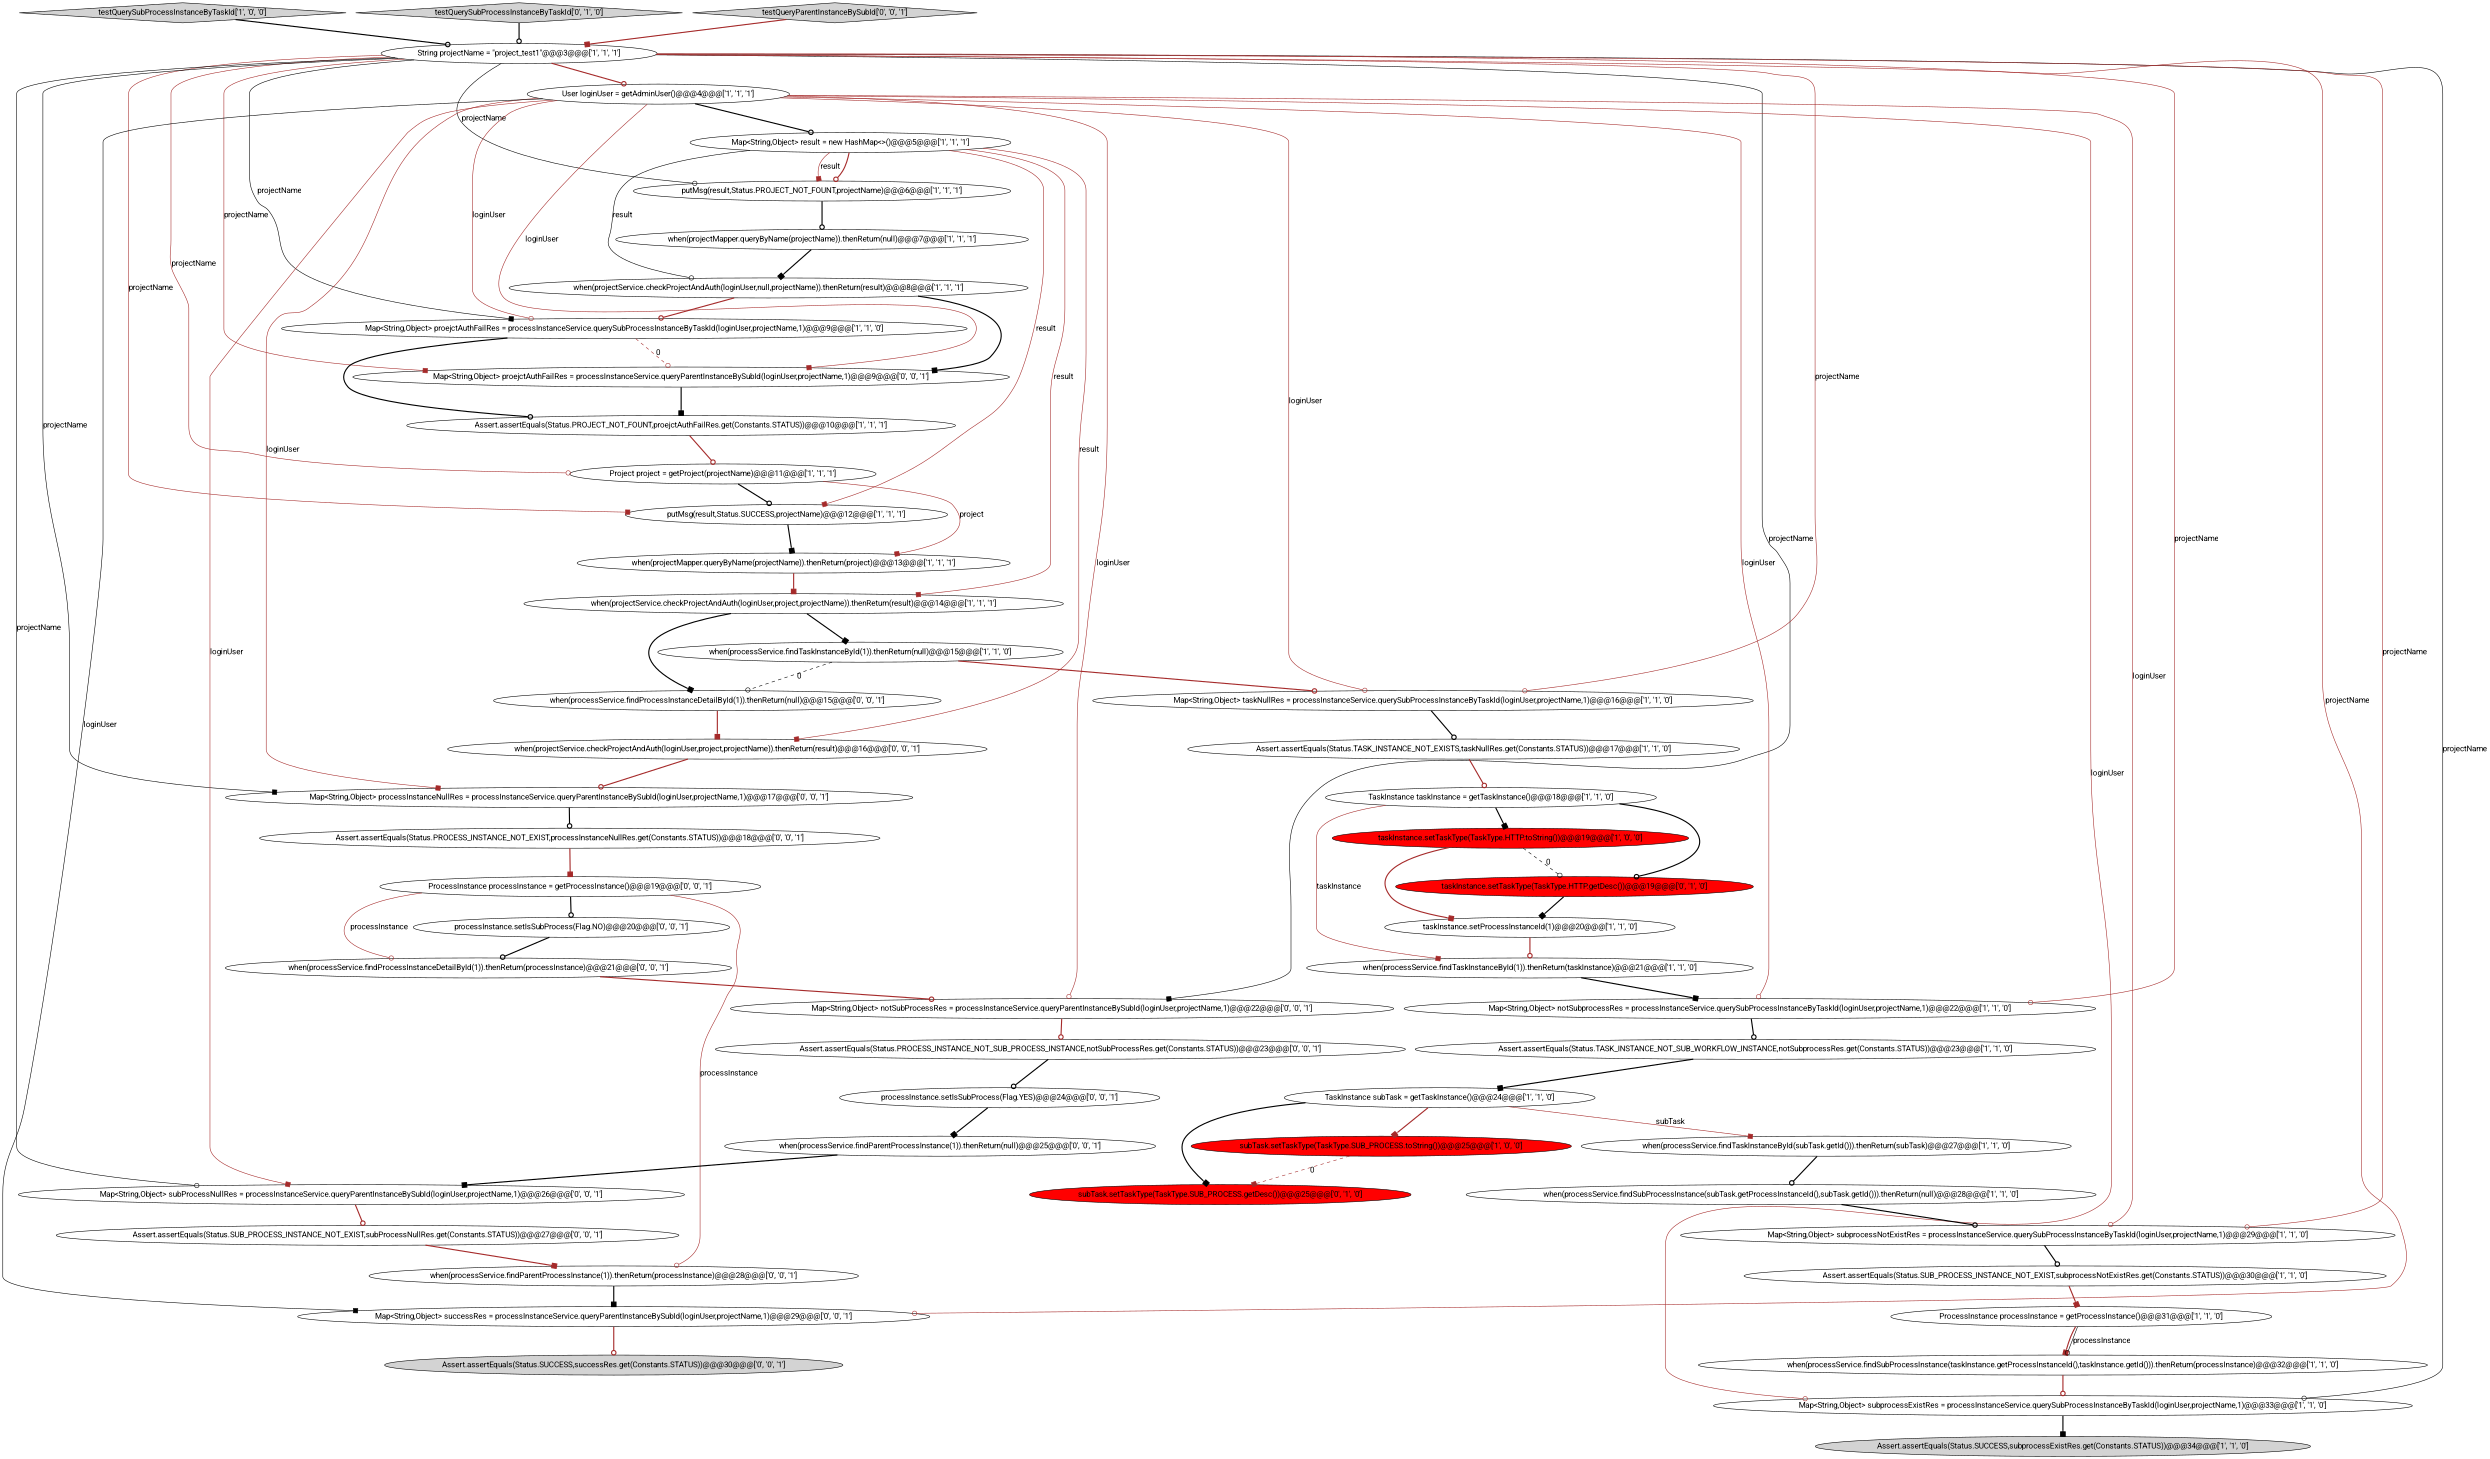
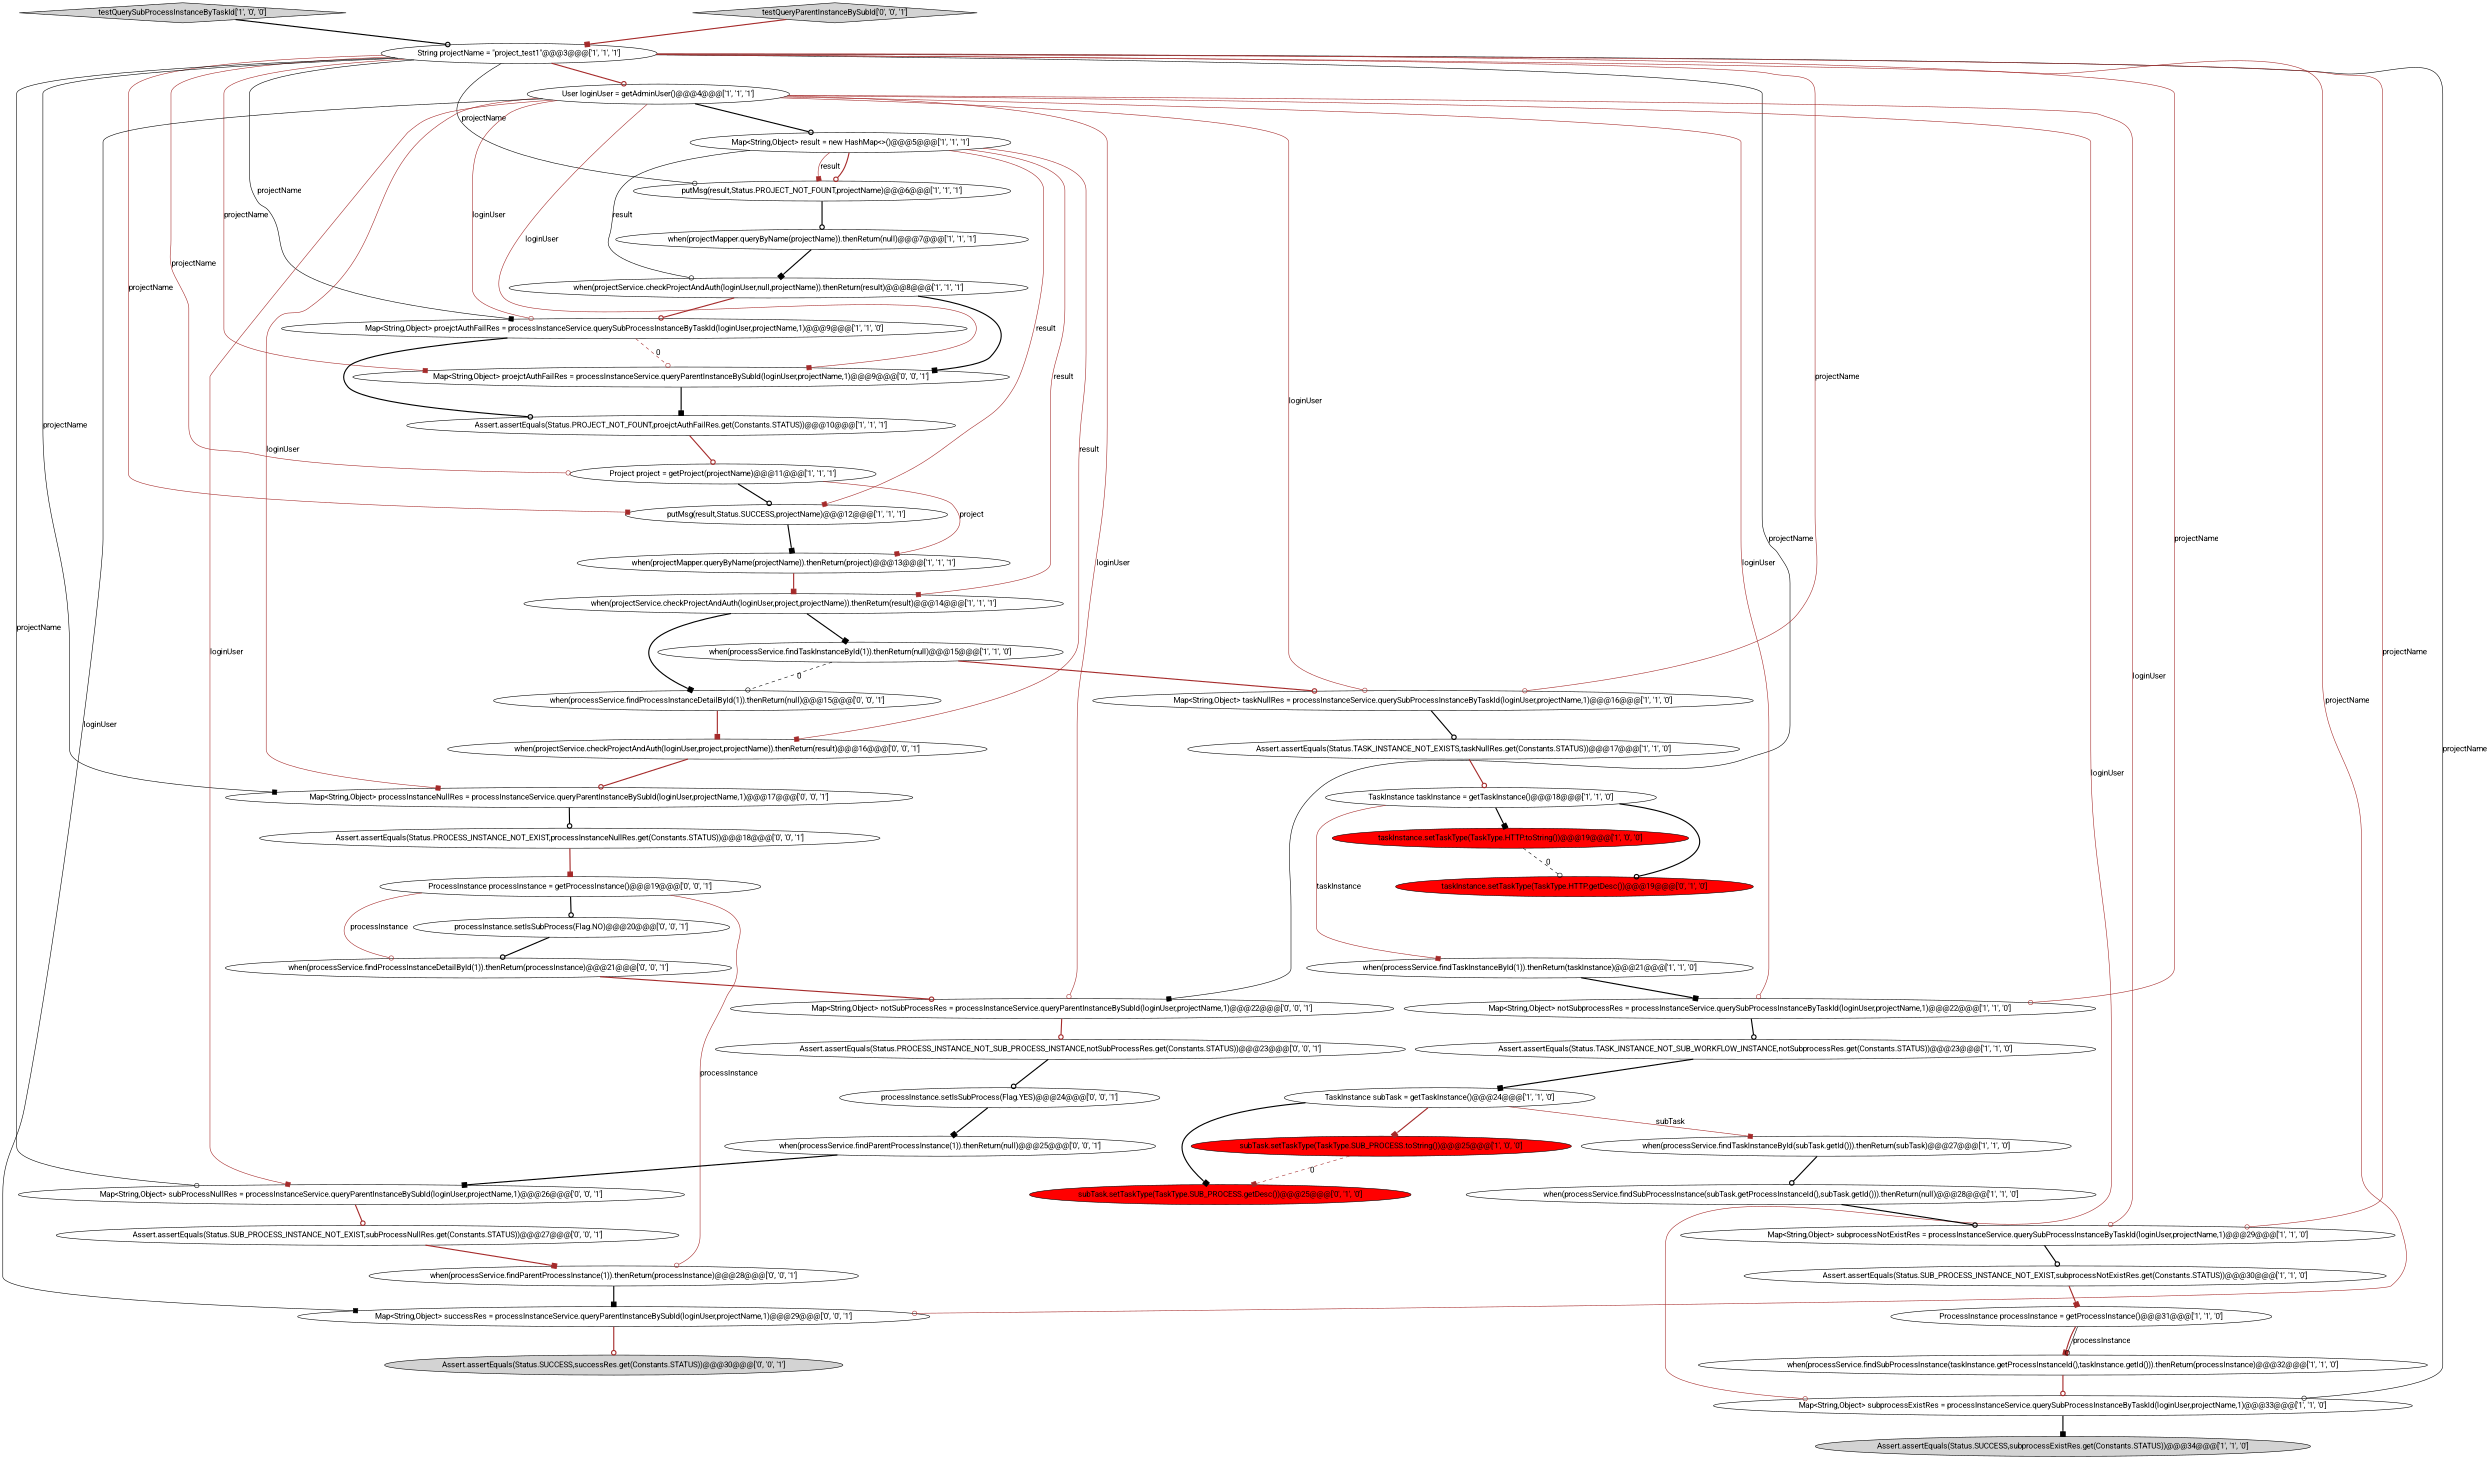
(519, 13) -> none
(1530, 927) -> none
